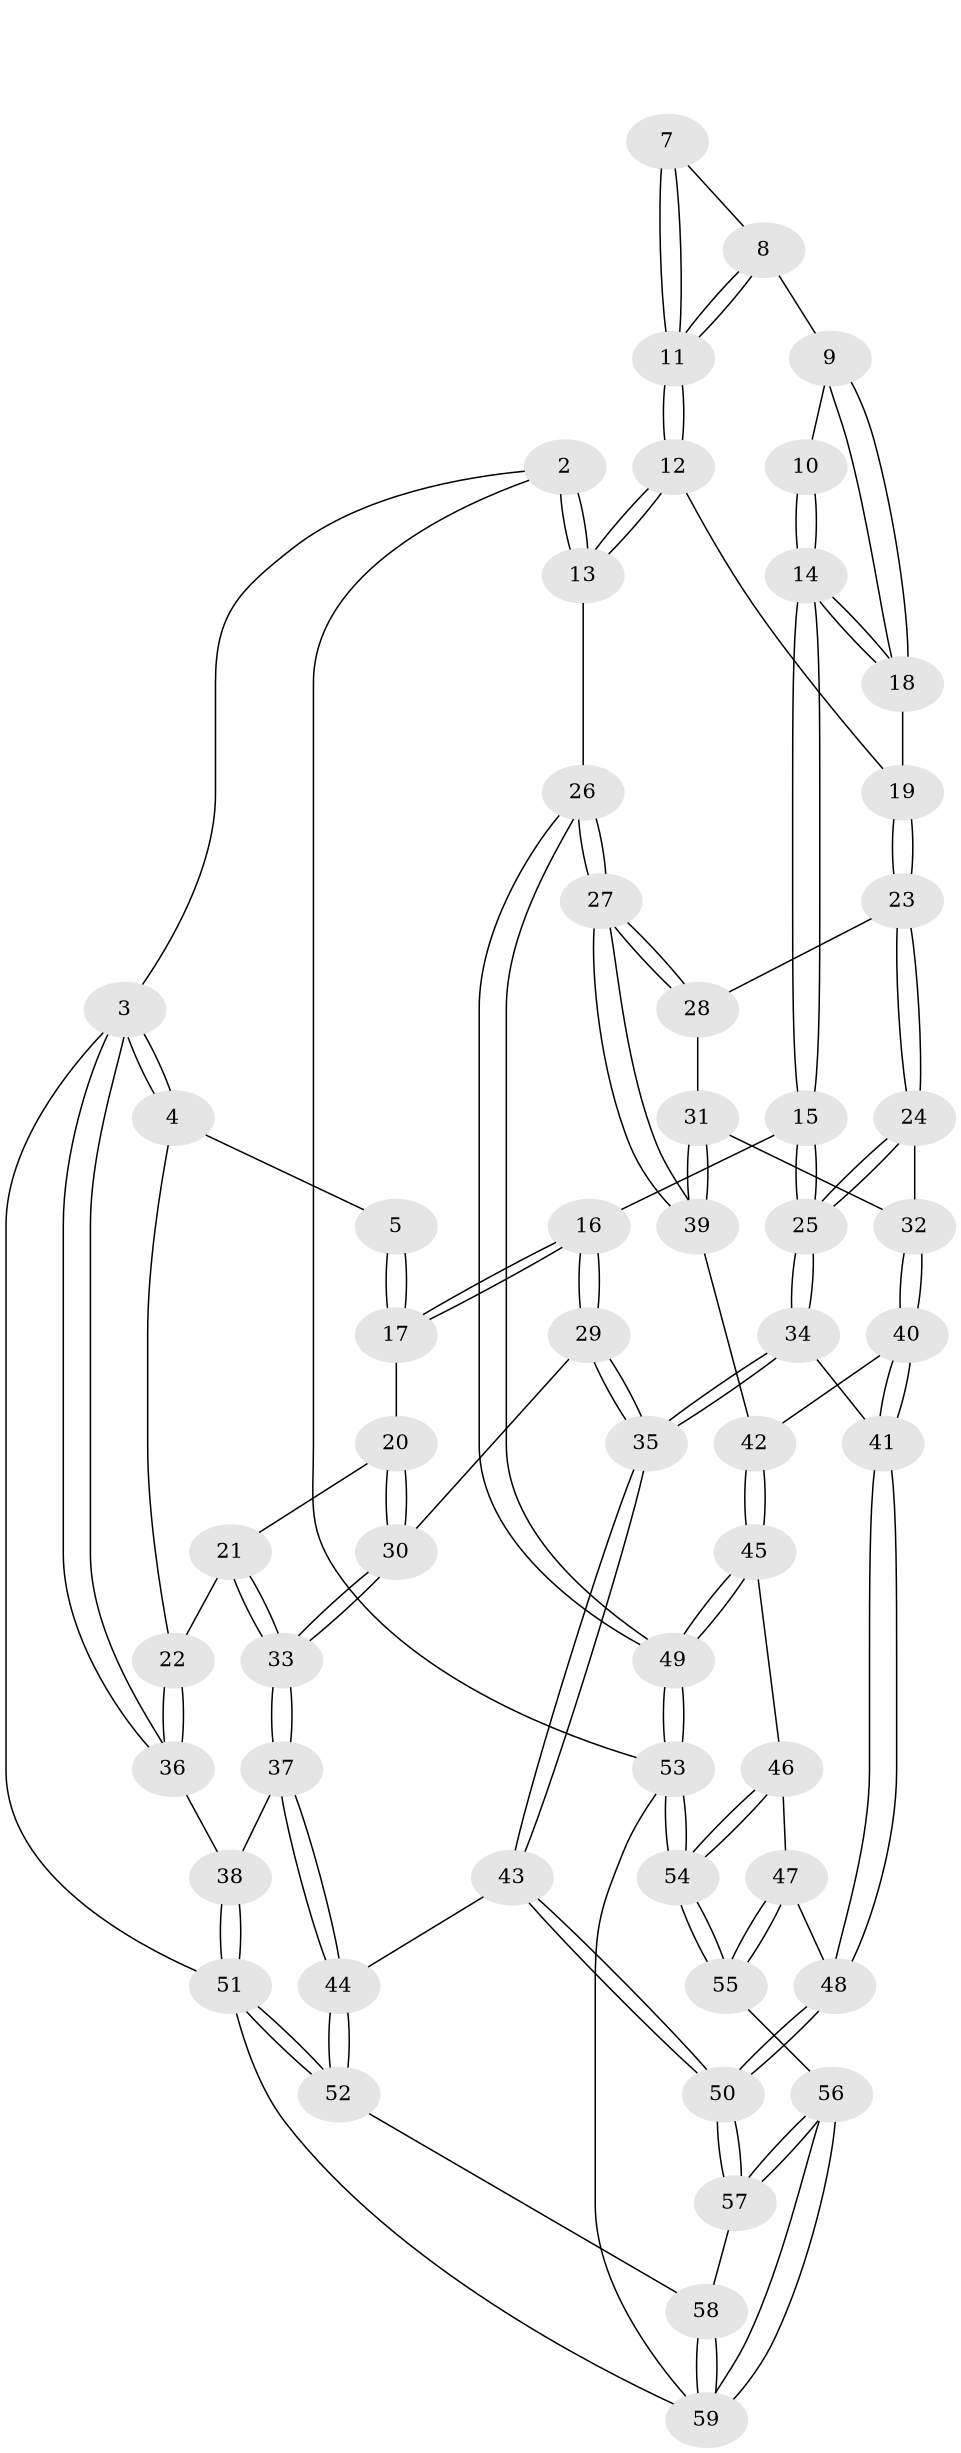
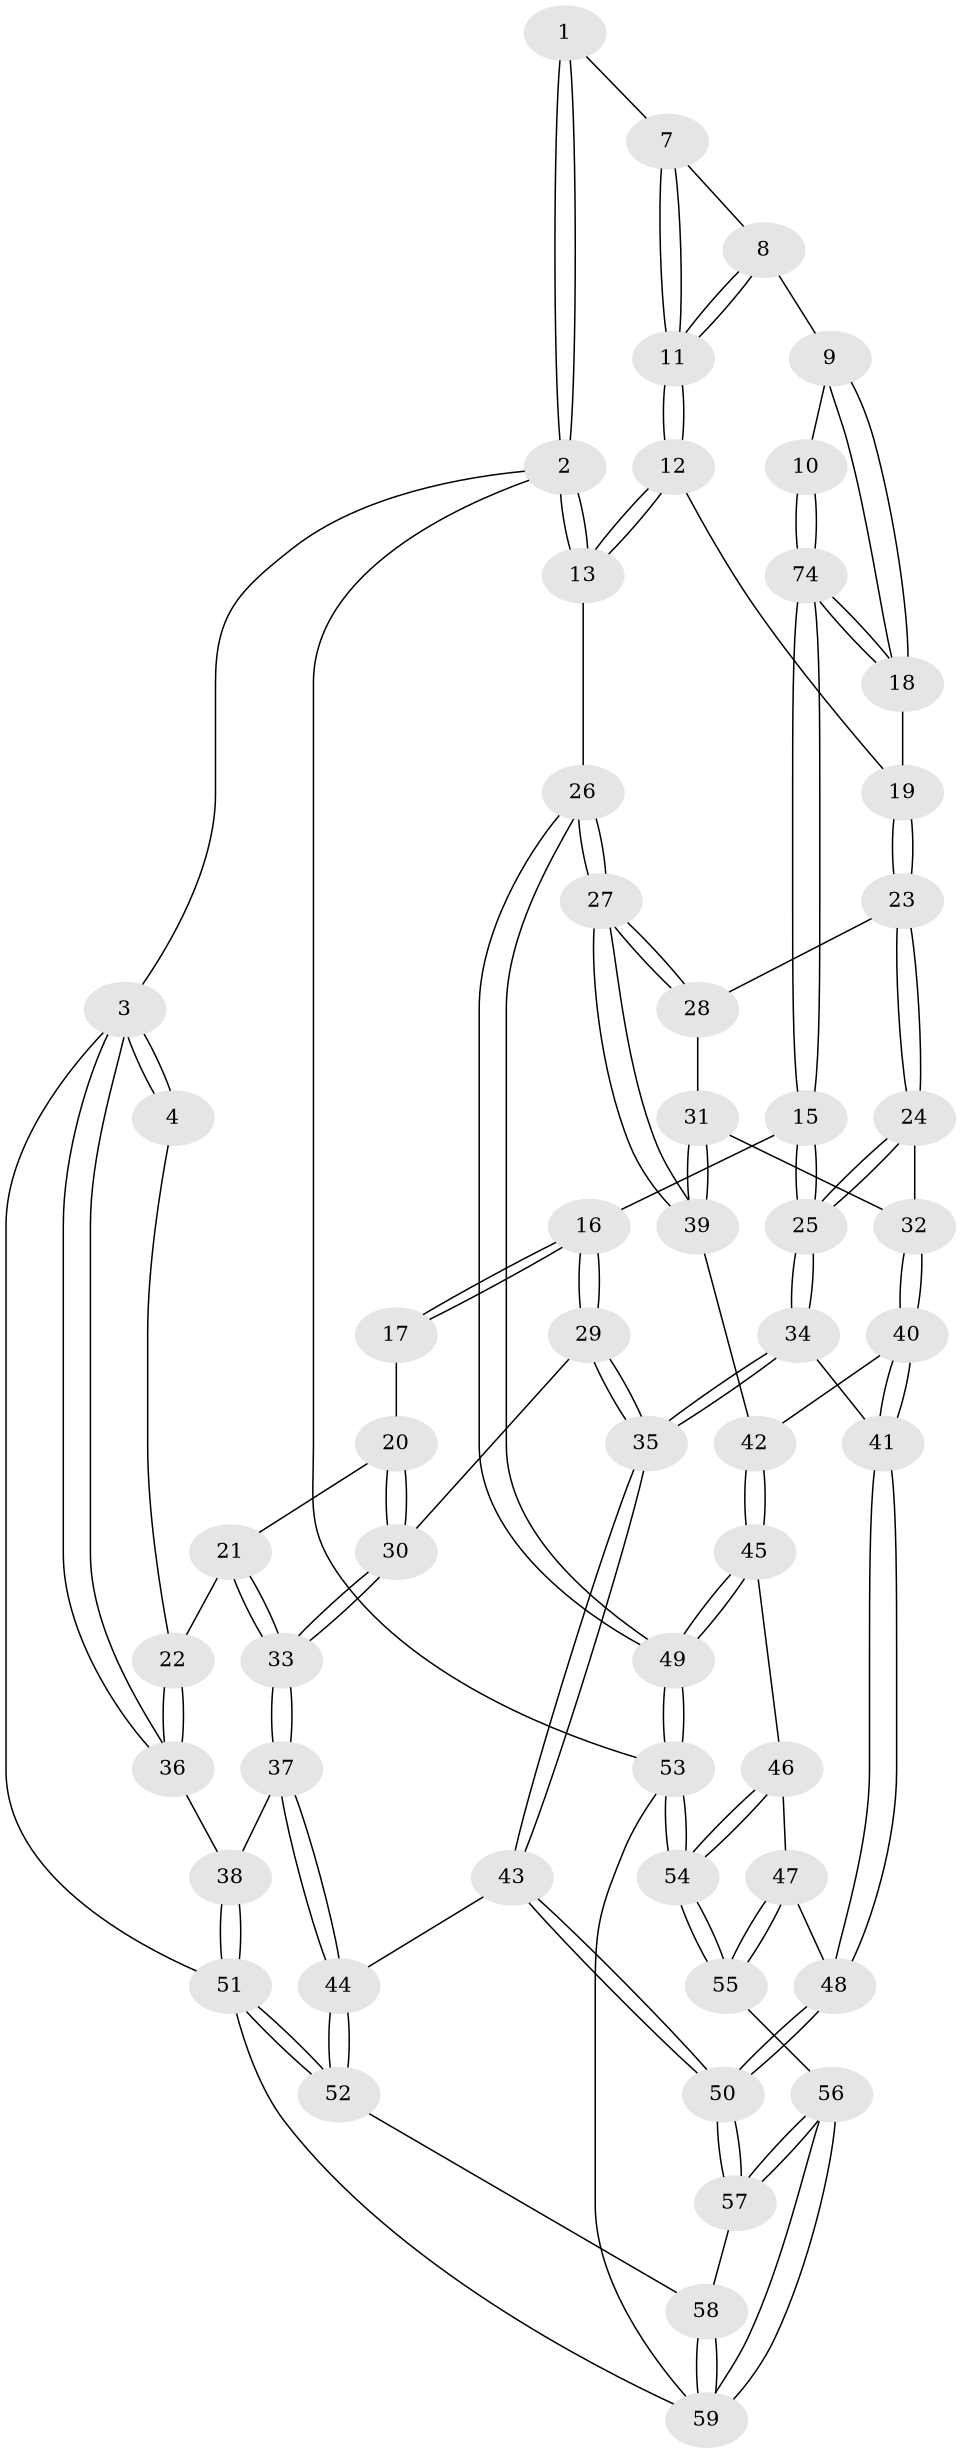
none -> (565, 33)
(806, 576) -> (806, 576)
(396, 1227) -> none
